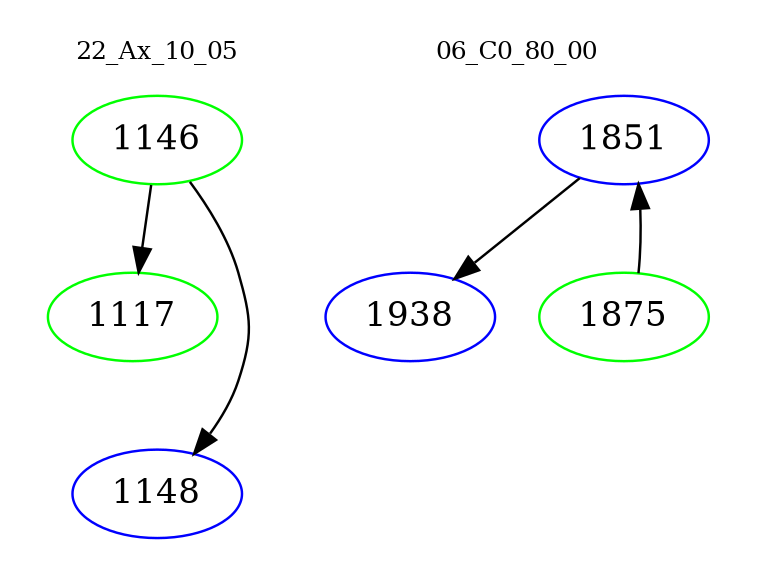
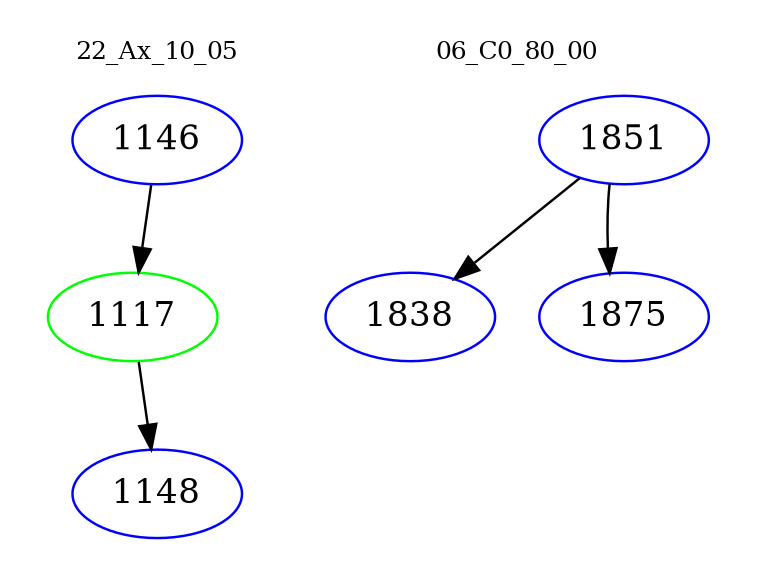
(157, 140) -> (157, 140)
(640, 241) -> (608, 216)
(246, 305) -> (143, 393)
(410, 317) -> (410, 317)
(624, 317) -> (624, 317)
